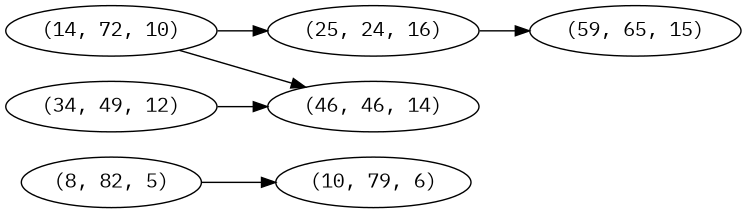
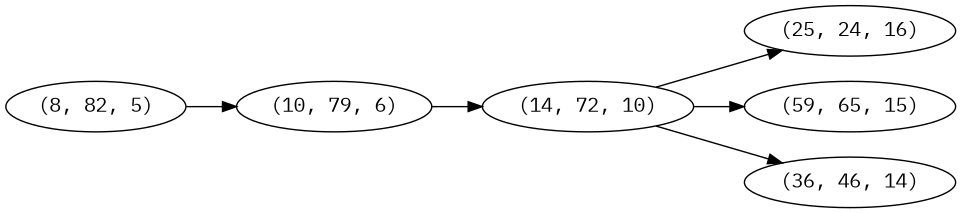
(497, 31) -> (712, 107)
(111, 107) -> none
(373, 107) -> (850, 182)
none -> (450, 107)
